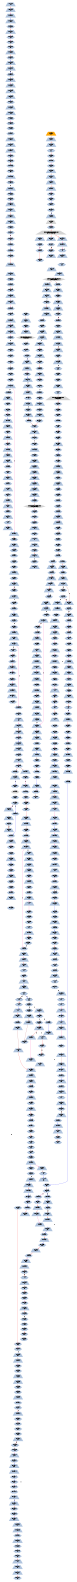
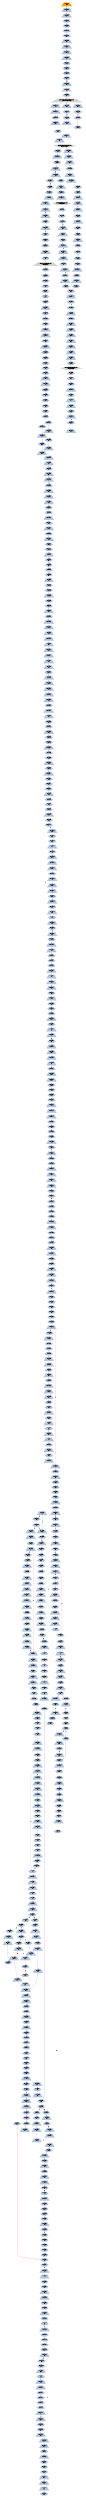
none -> (51, 966)
